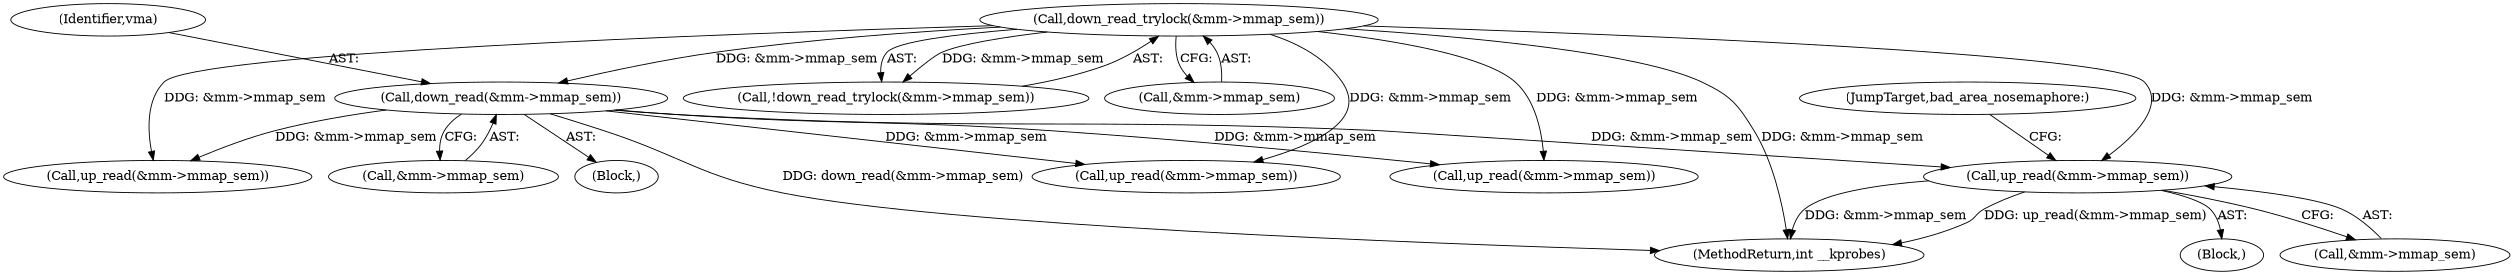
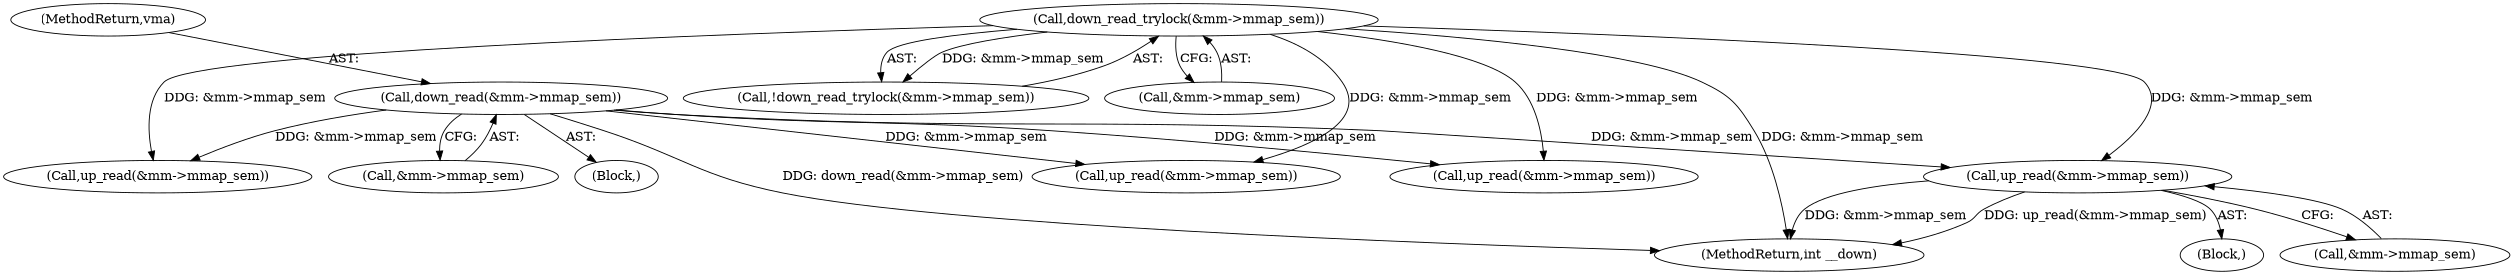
(108, 20) -> (108, 20)
(783, 44) -> none
(1968, 98) -> none
(1789, 255) -> (1789, 255)
